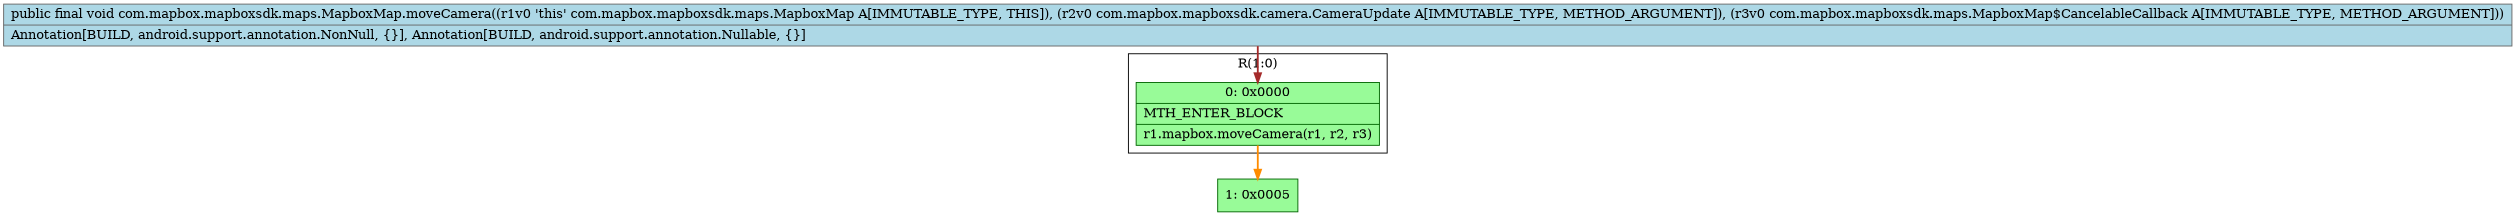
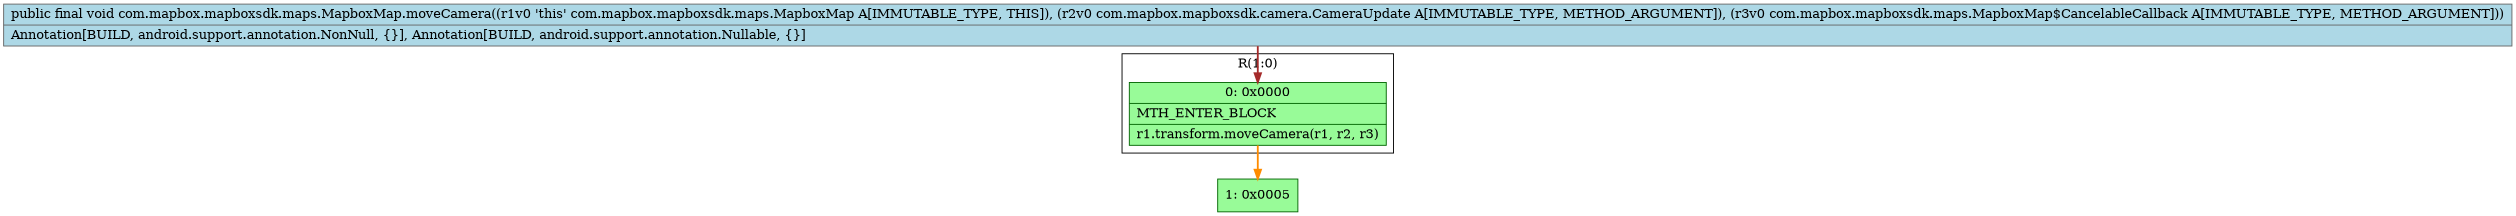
(1258, 134) -> (1258, 134)
